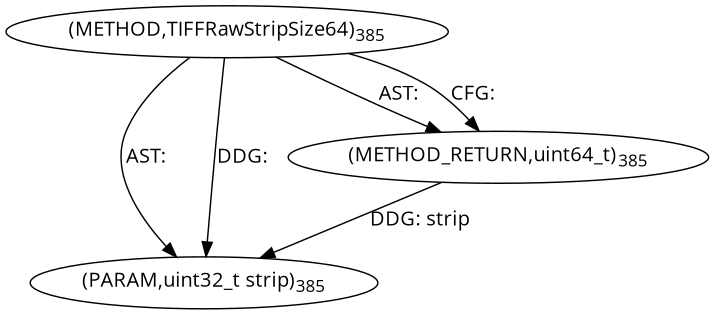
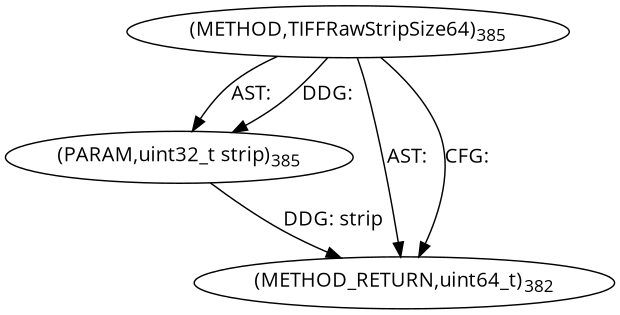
(633, 155) -> (539, 281)
(358, 217) -> (267, 221)
